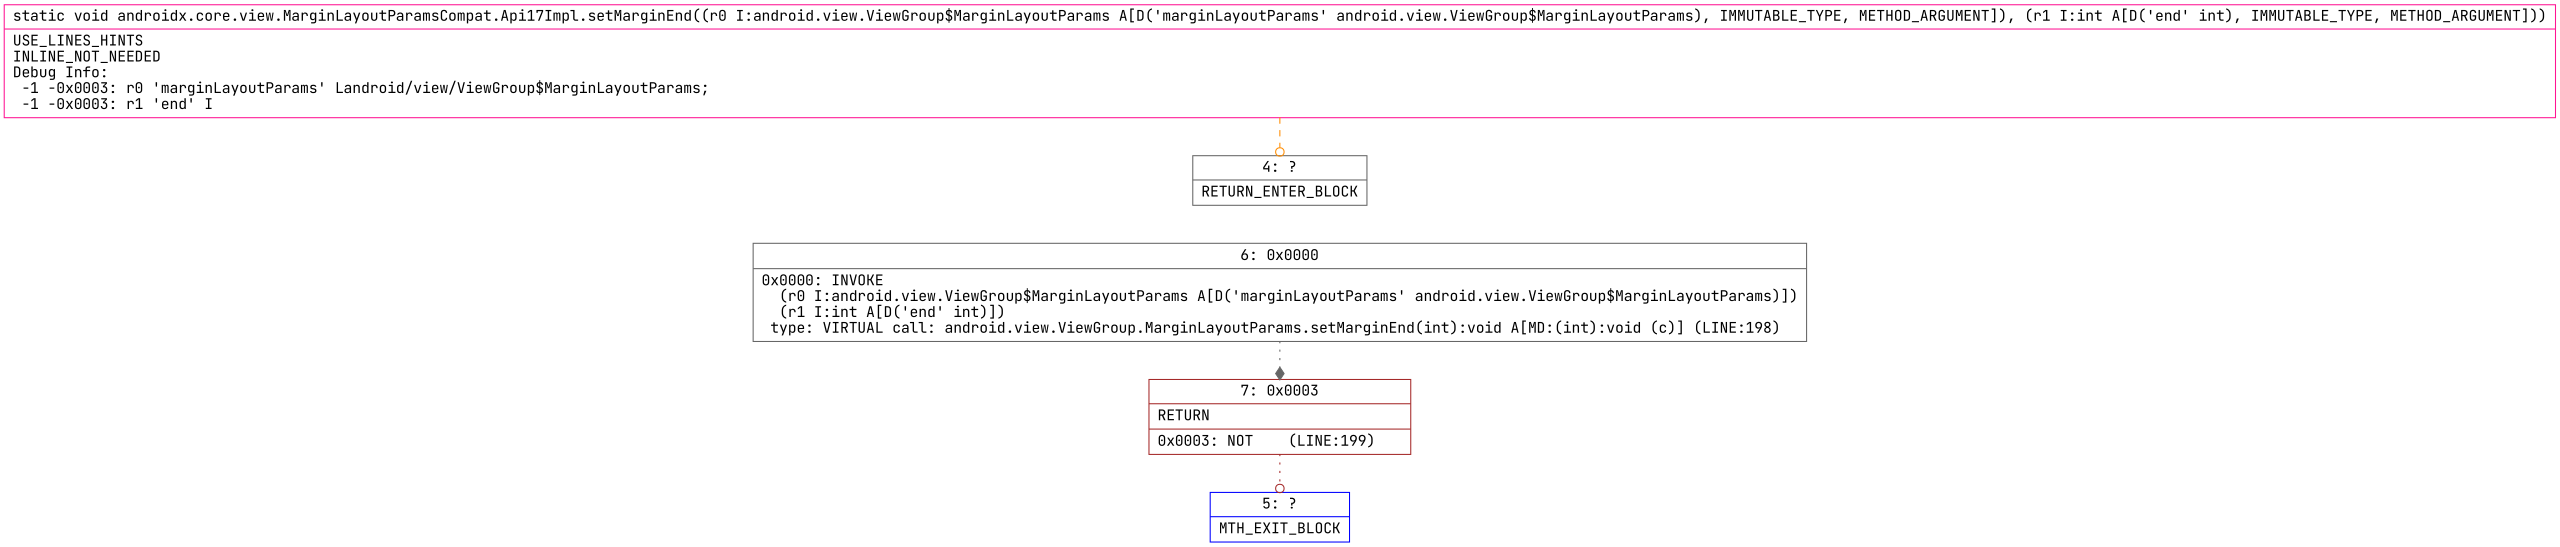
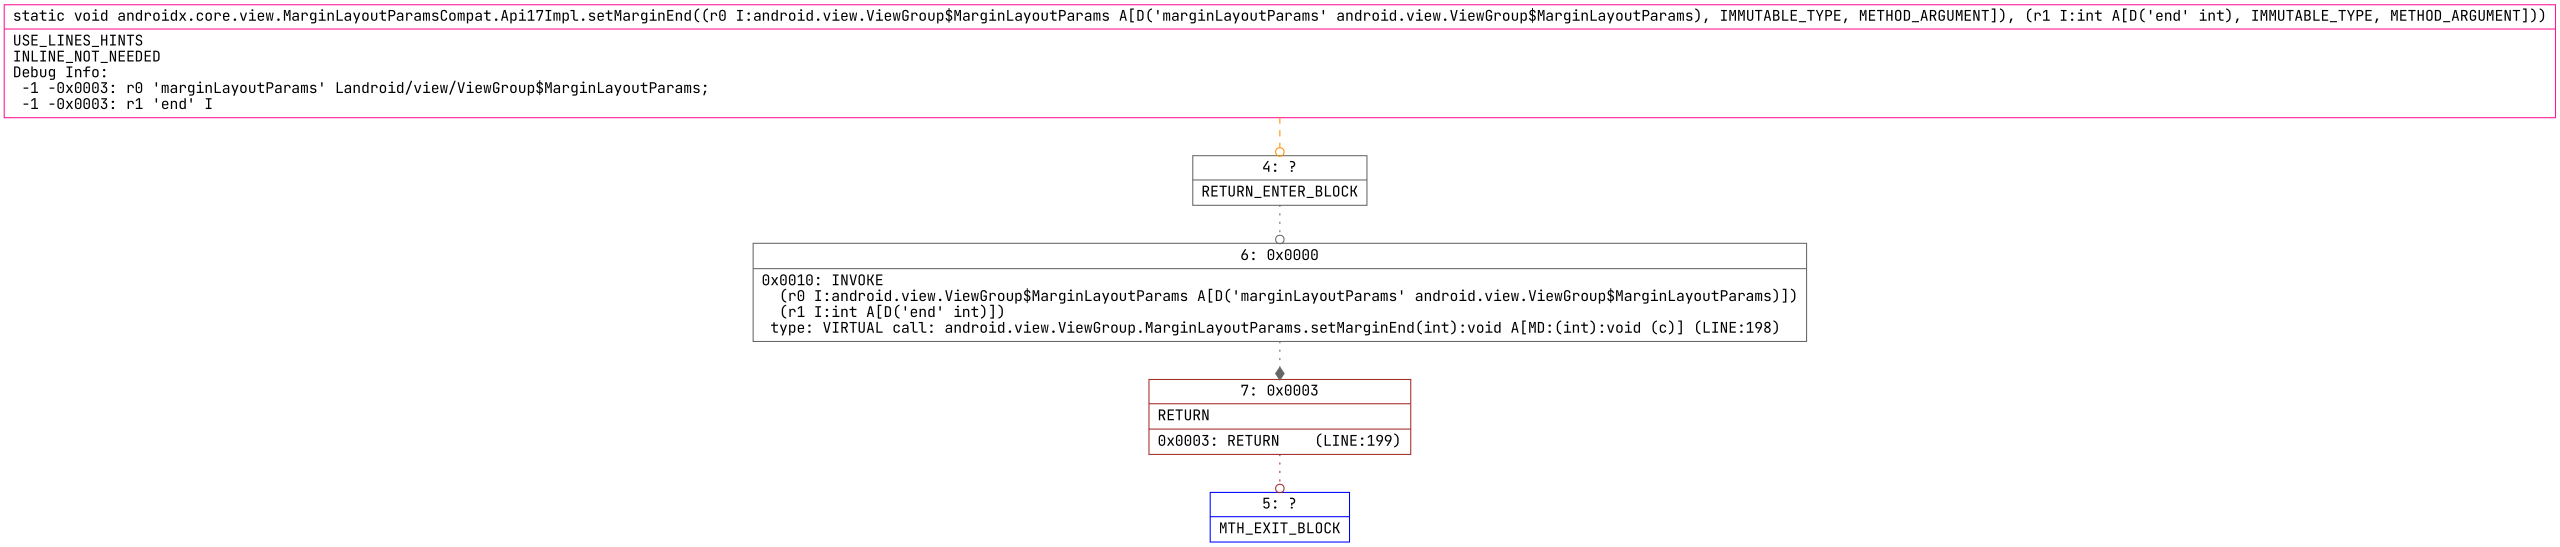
none -> (1280, 220)
(832, 281) -> (832, 281)
(1267, 441) -> (1280, 441)
